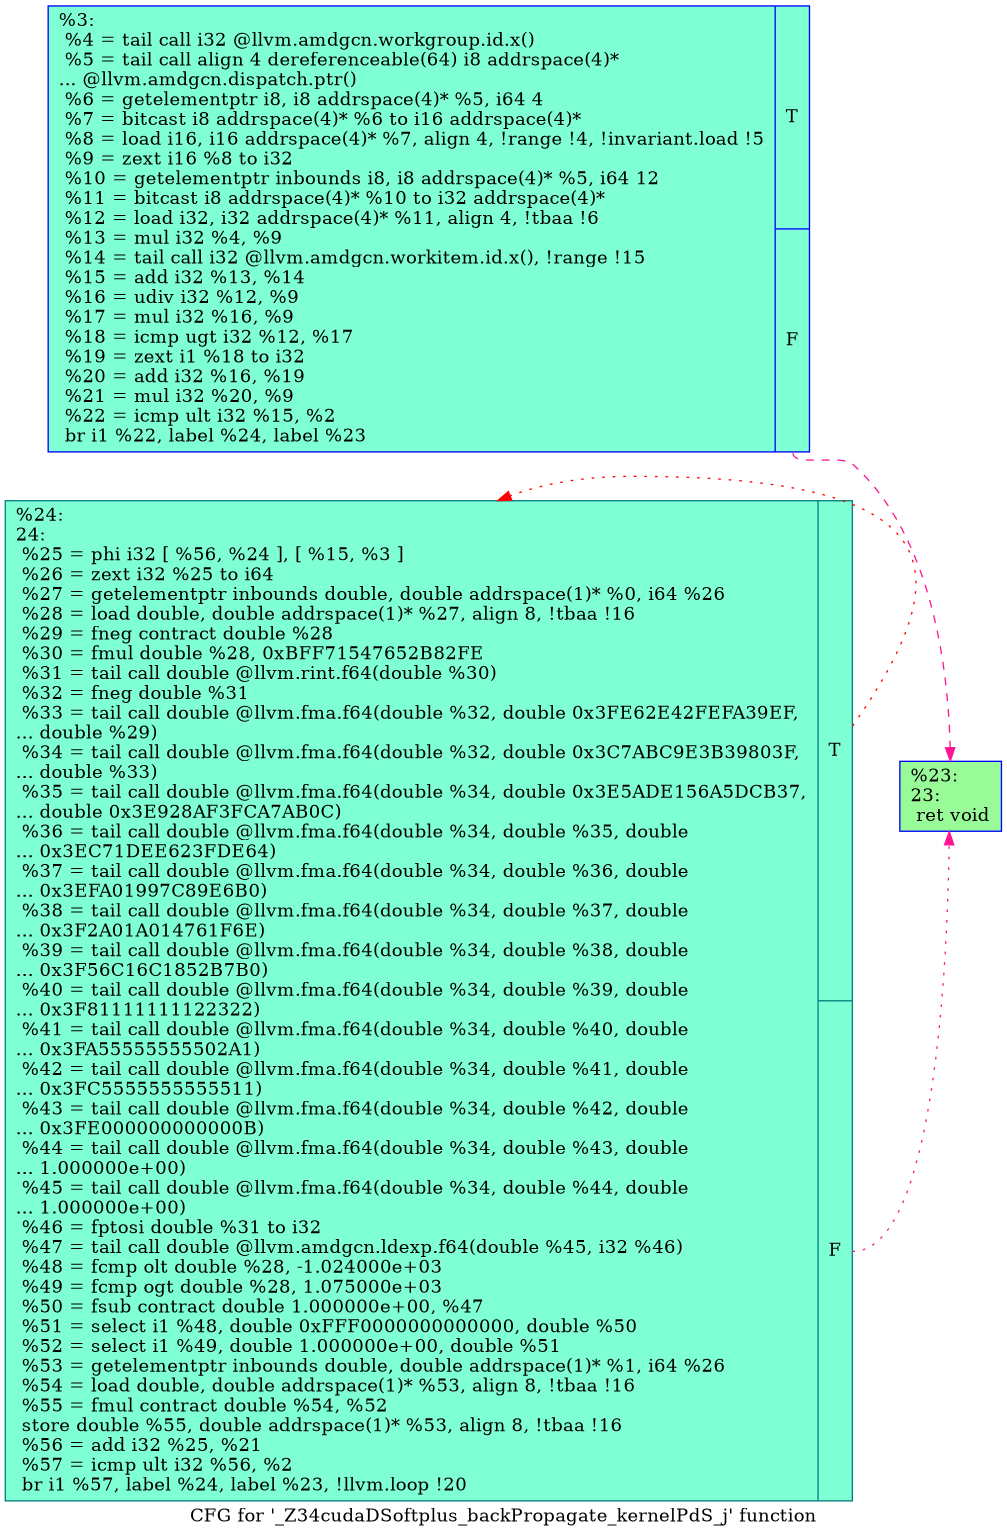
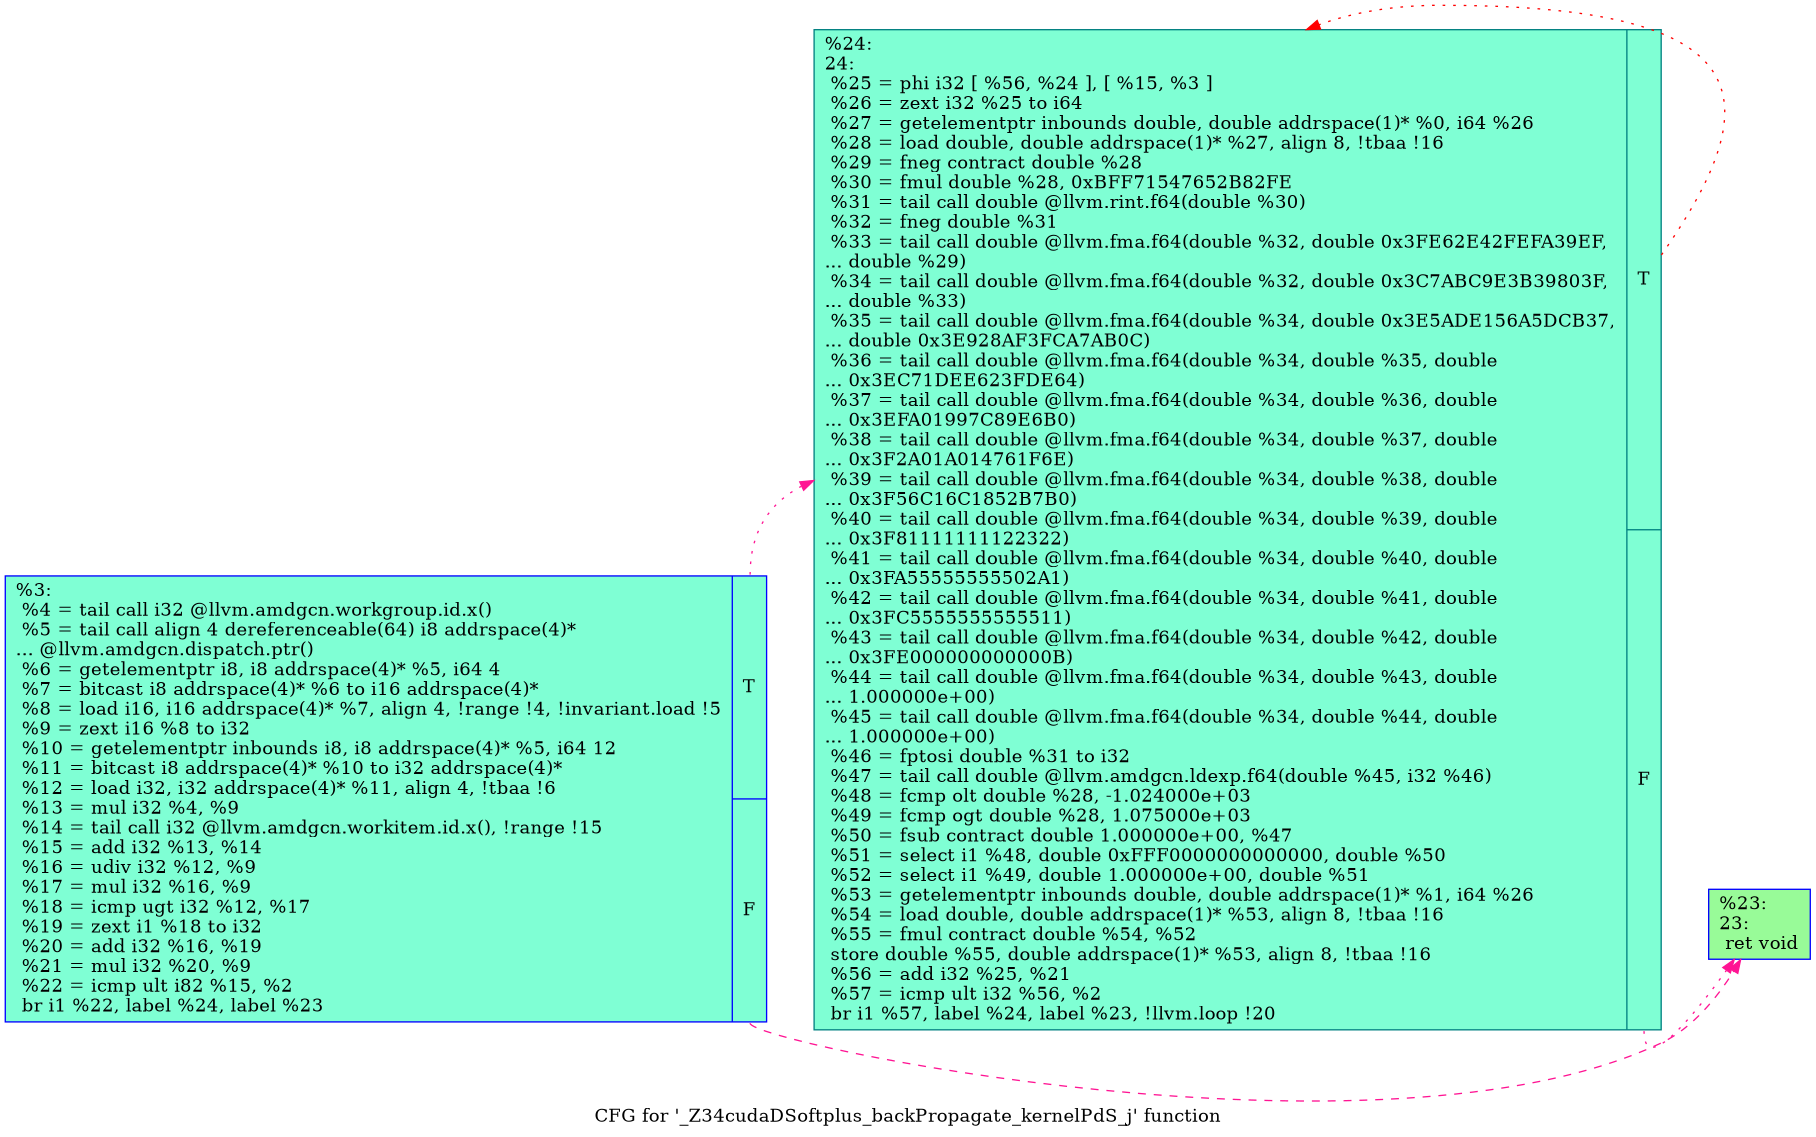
(198, 416) -> (155, 986)
none -> (763, 523)
